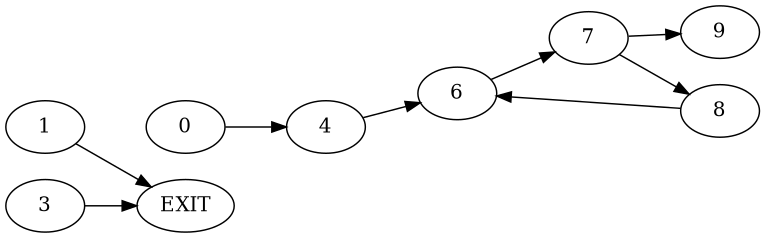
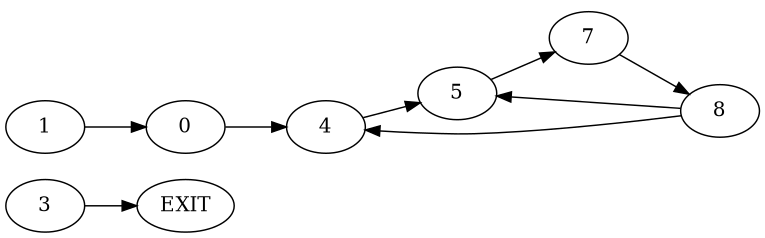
(720, 32) -> none
(457, 93) -> (457, 93)
none -> (531, 131)
(107, 162) -> (108, 127)
